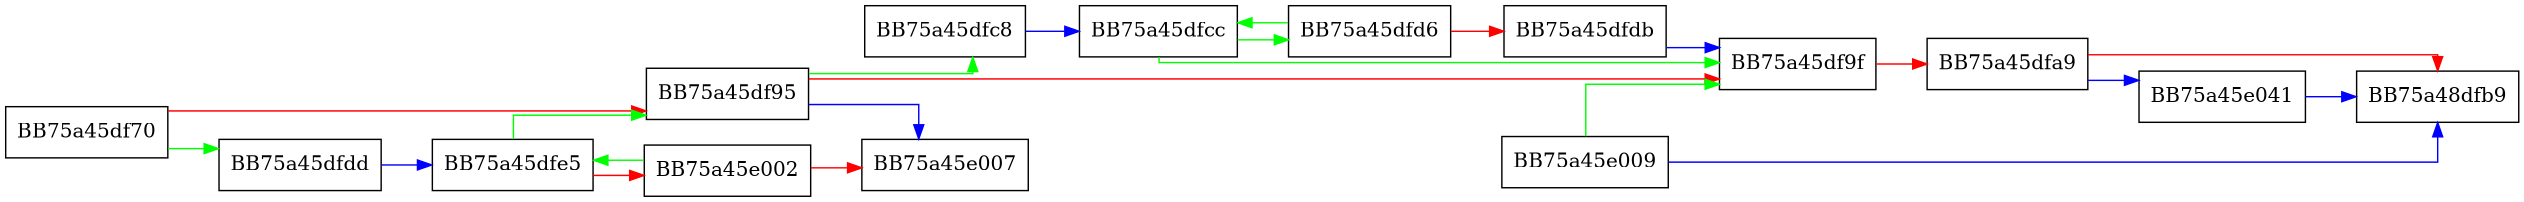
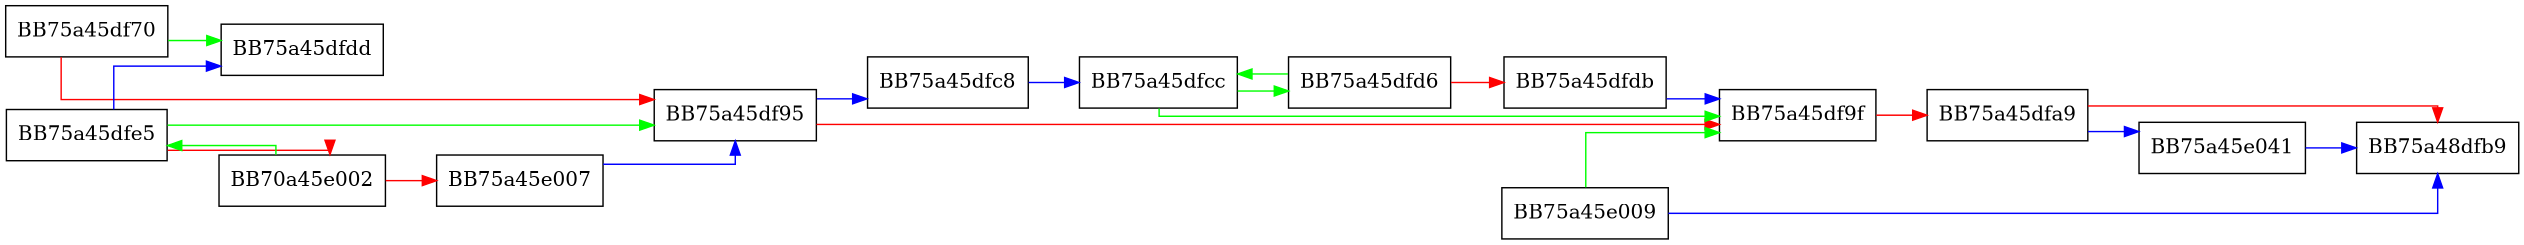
(892, 74) -> (835, 99)
(874, 105) -> (674, 164)
(400, 165) -> (138, 66)
(727, 171) -> (302, 181)
